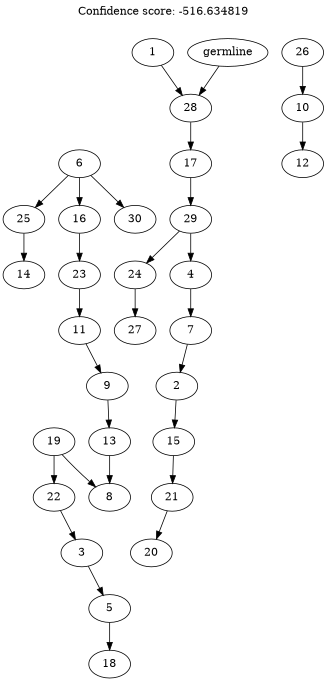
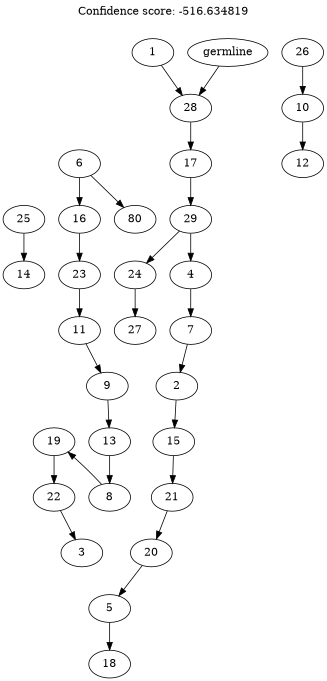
(55, 189) -> none
(135, 219) -> (135, 219)
(76, 468) -> (88, 471)
(94, 577) -> (133, 578)
